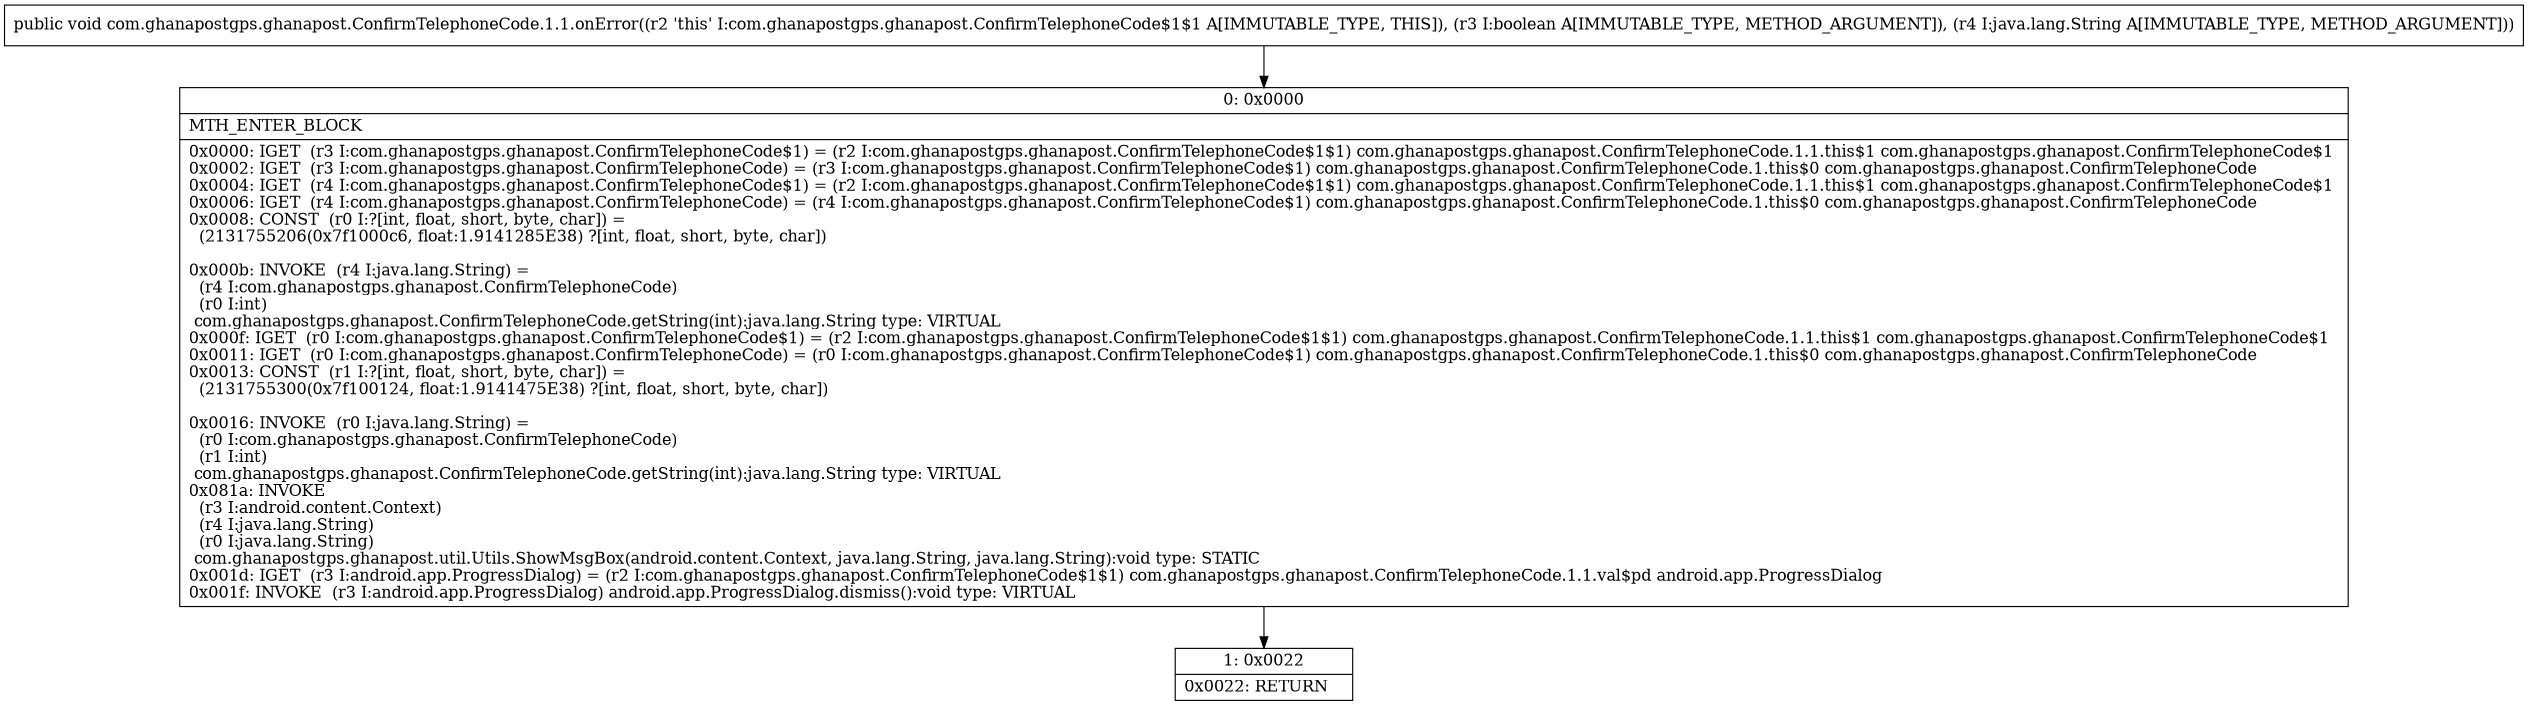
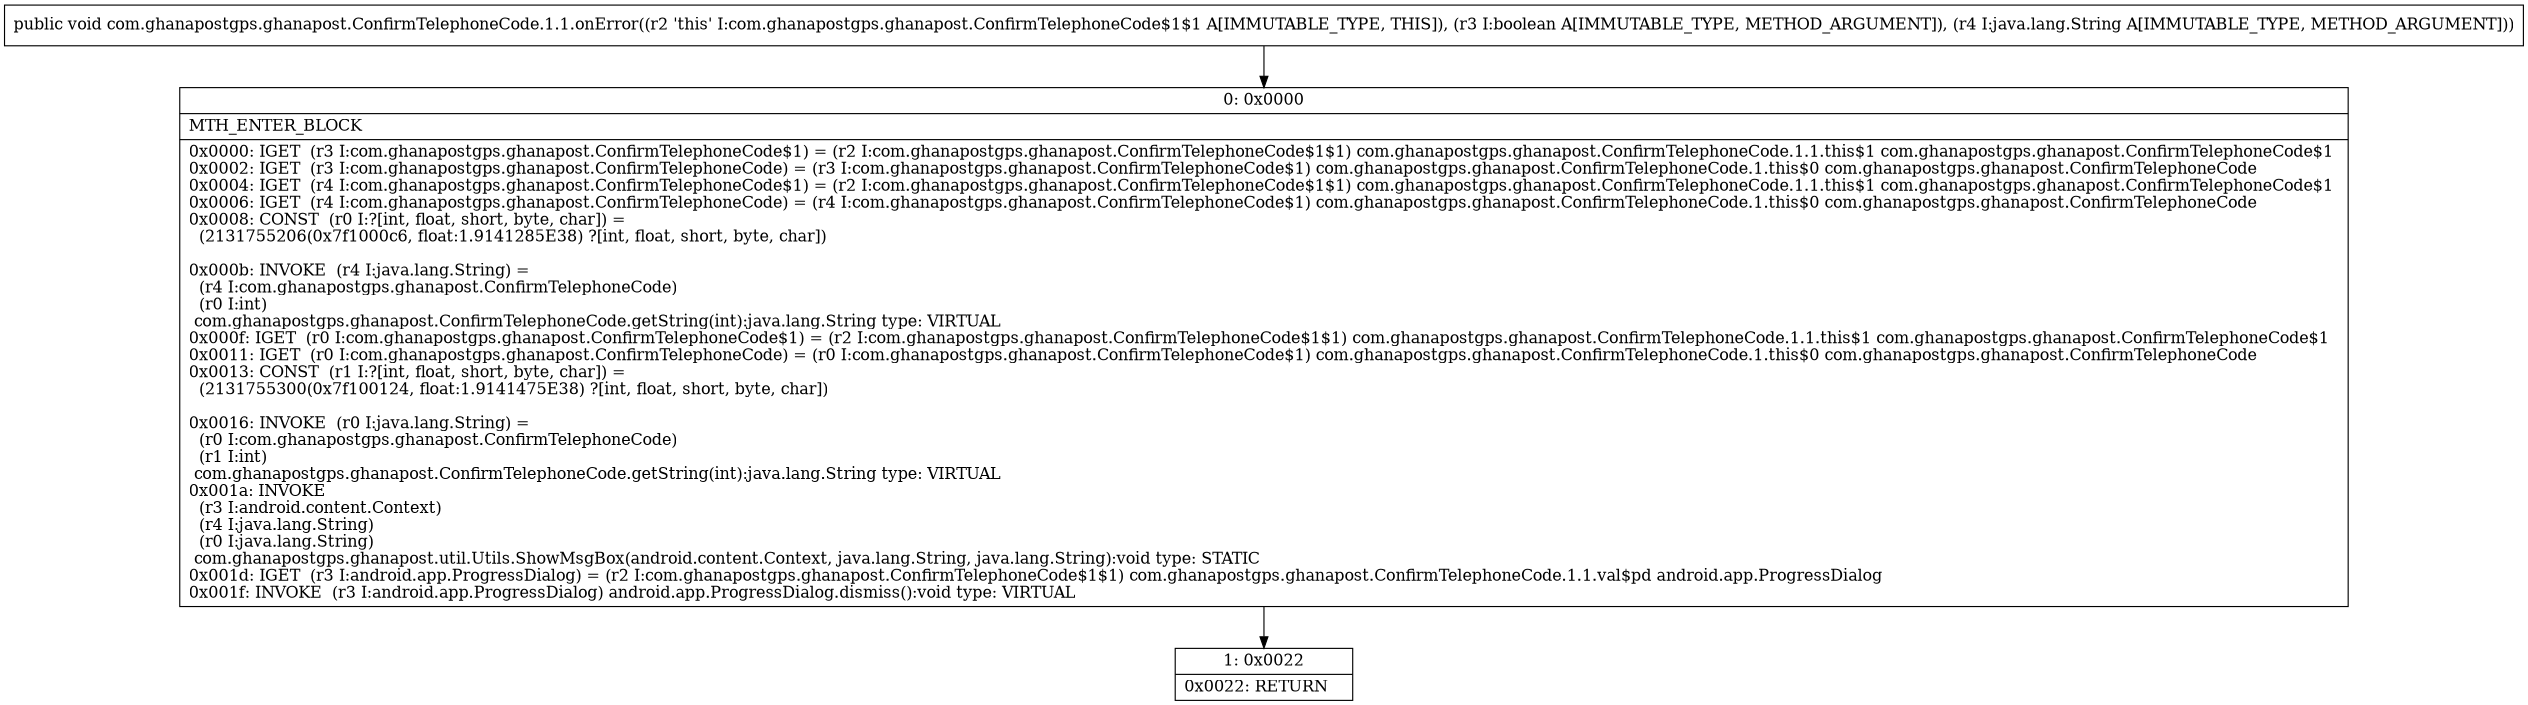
(262, 491) -> (262, 491)
